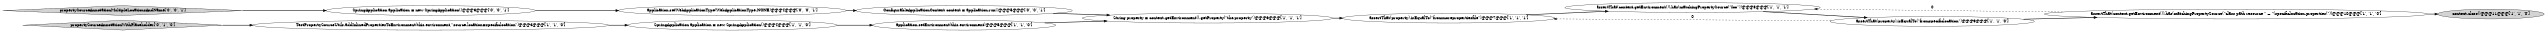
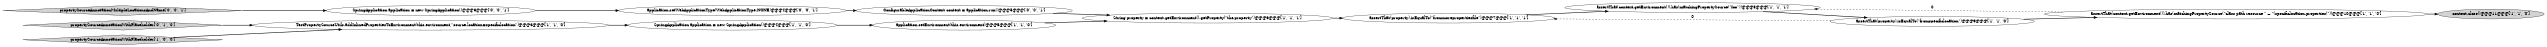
none -> (123, 40)
